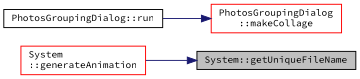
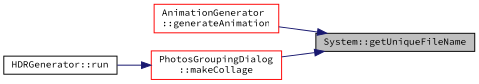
(83, 19) -> (60, 65)
none -> (298, 55)
(83, 60) -> (216, 19)
